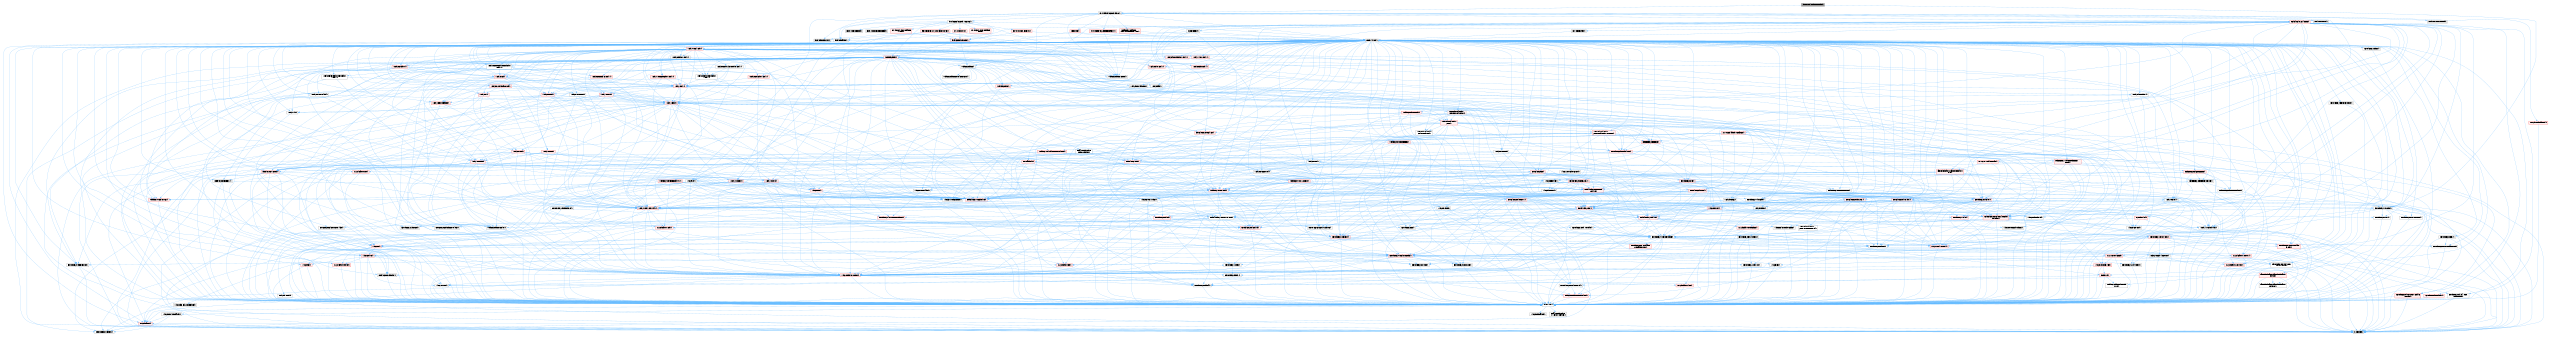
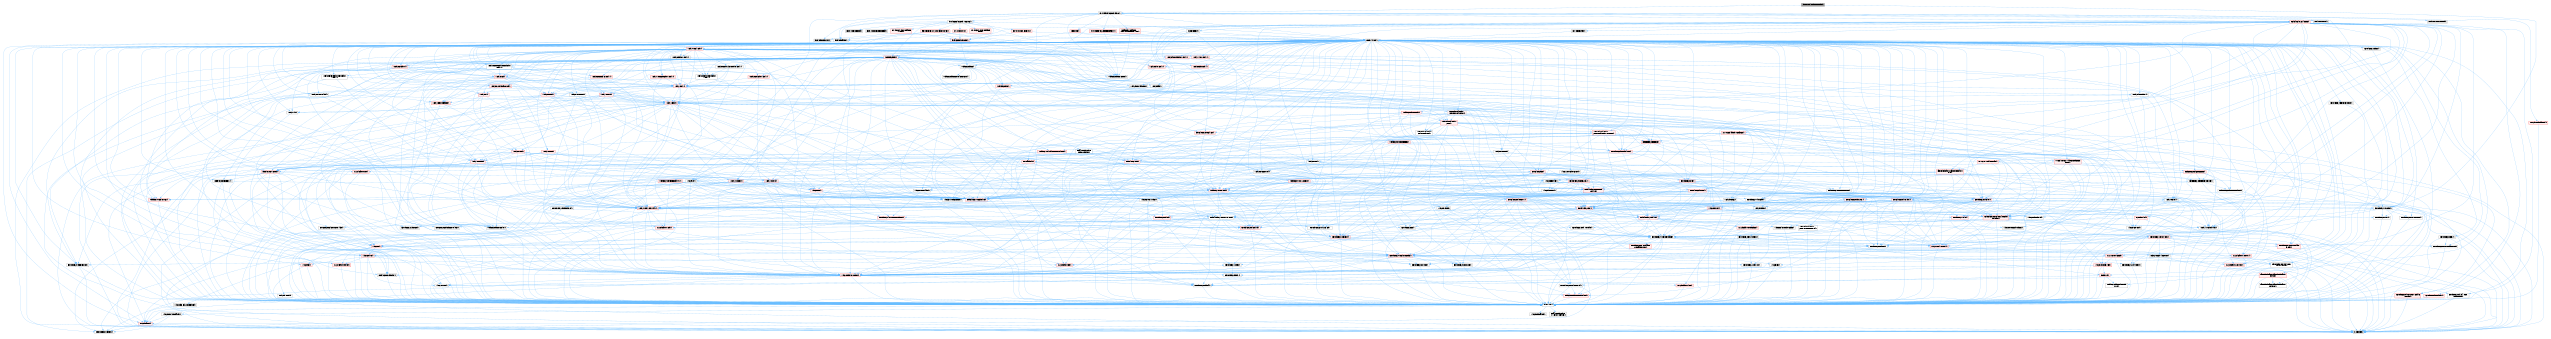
(2068, 162) -> (2068, 162)
(1320, 228) -> (1320, 228)
